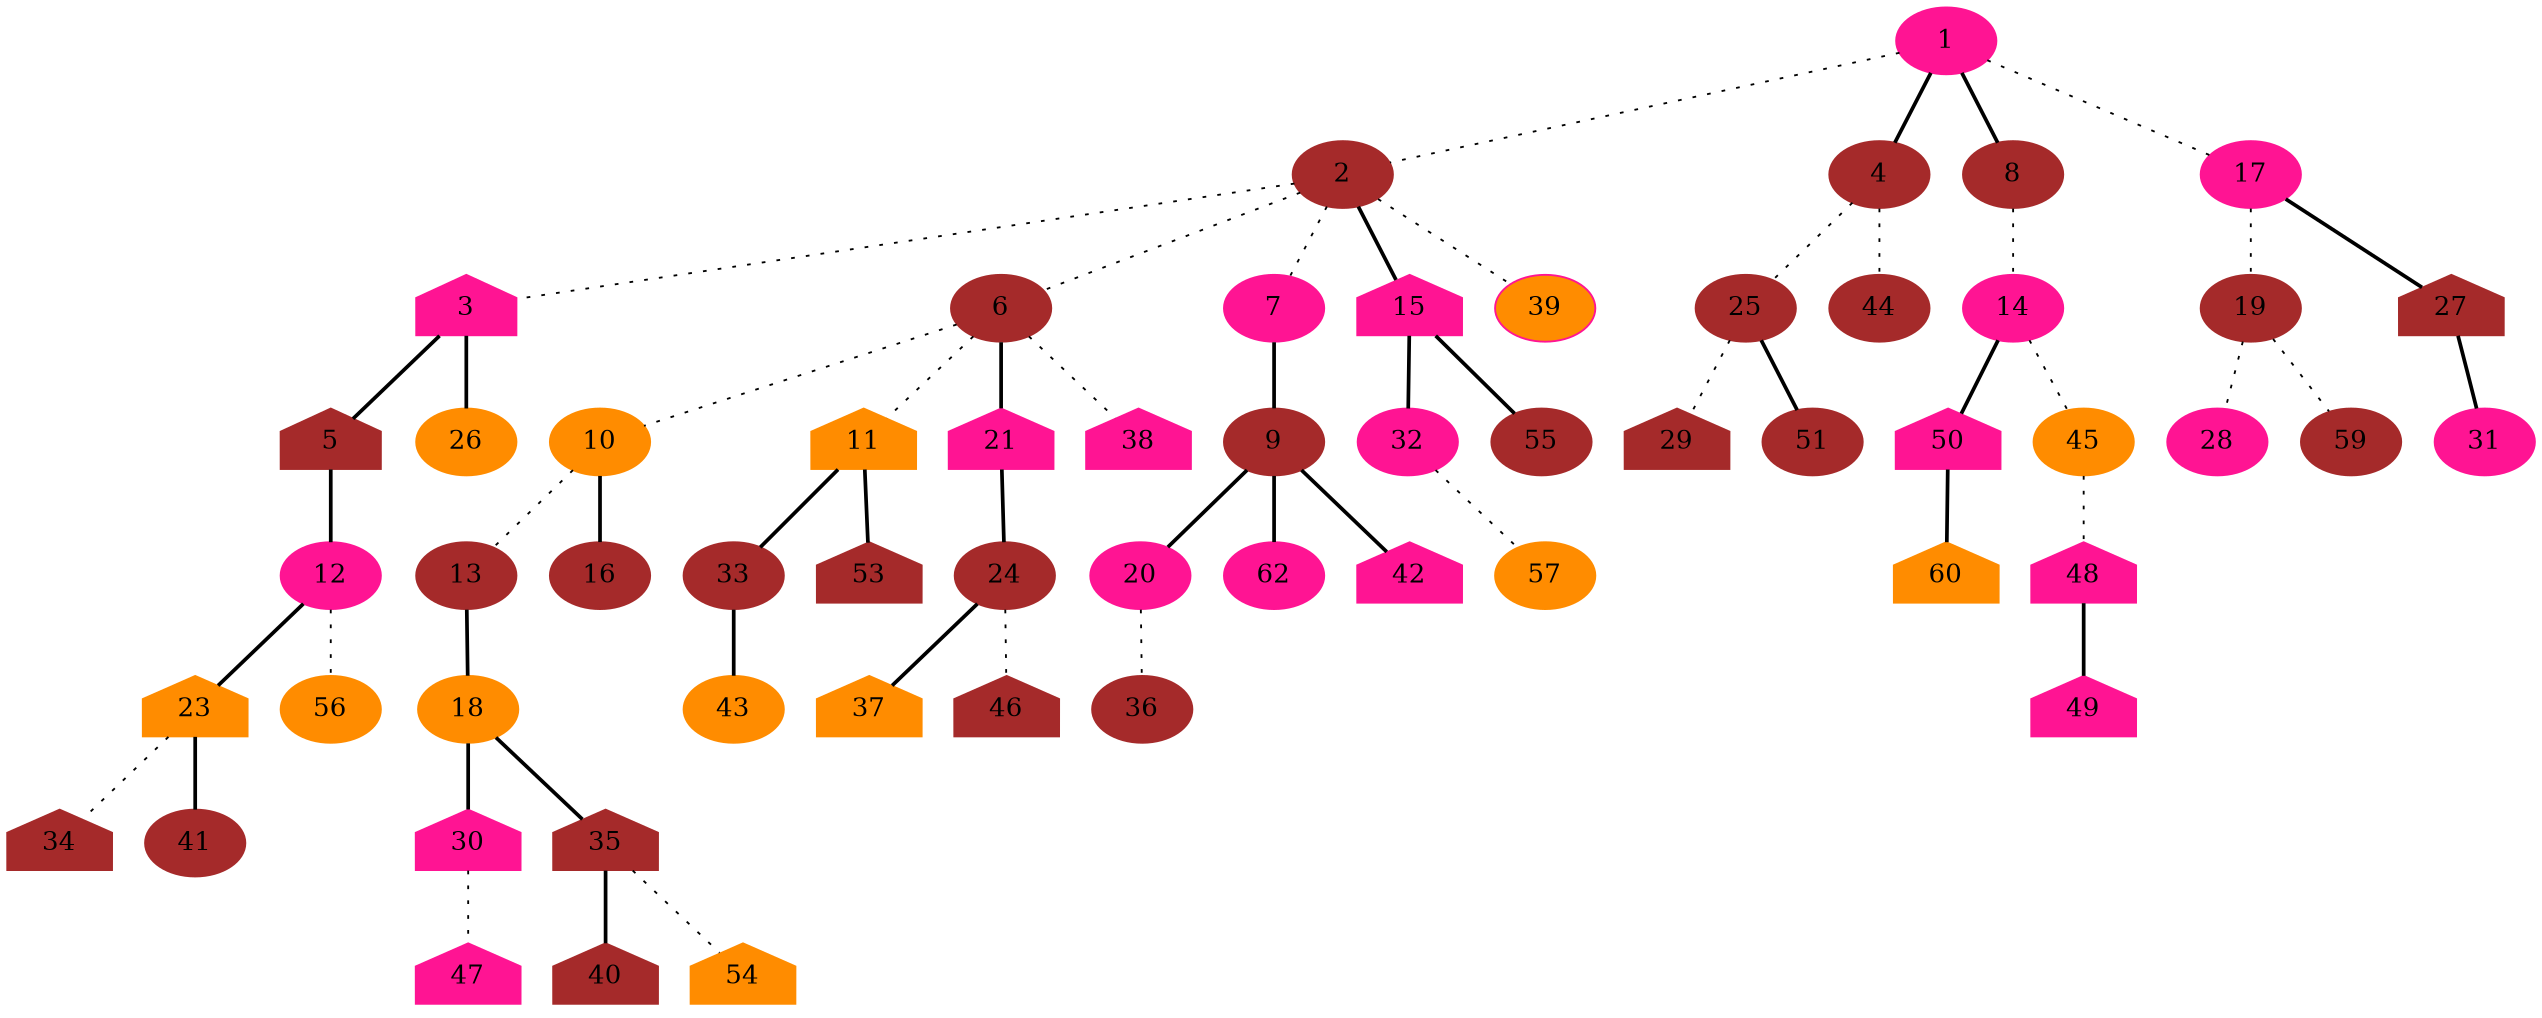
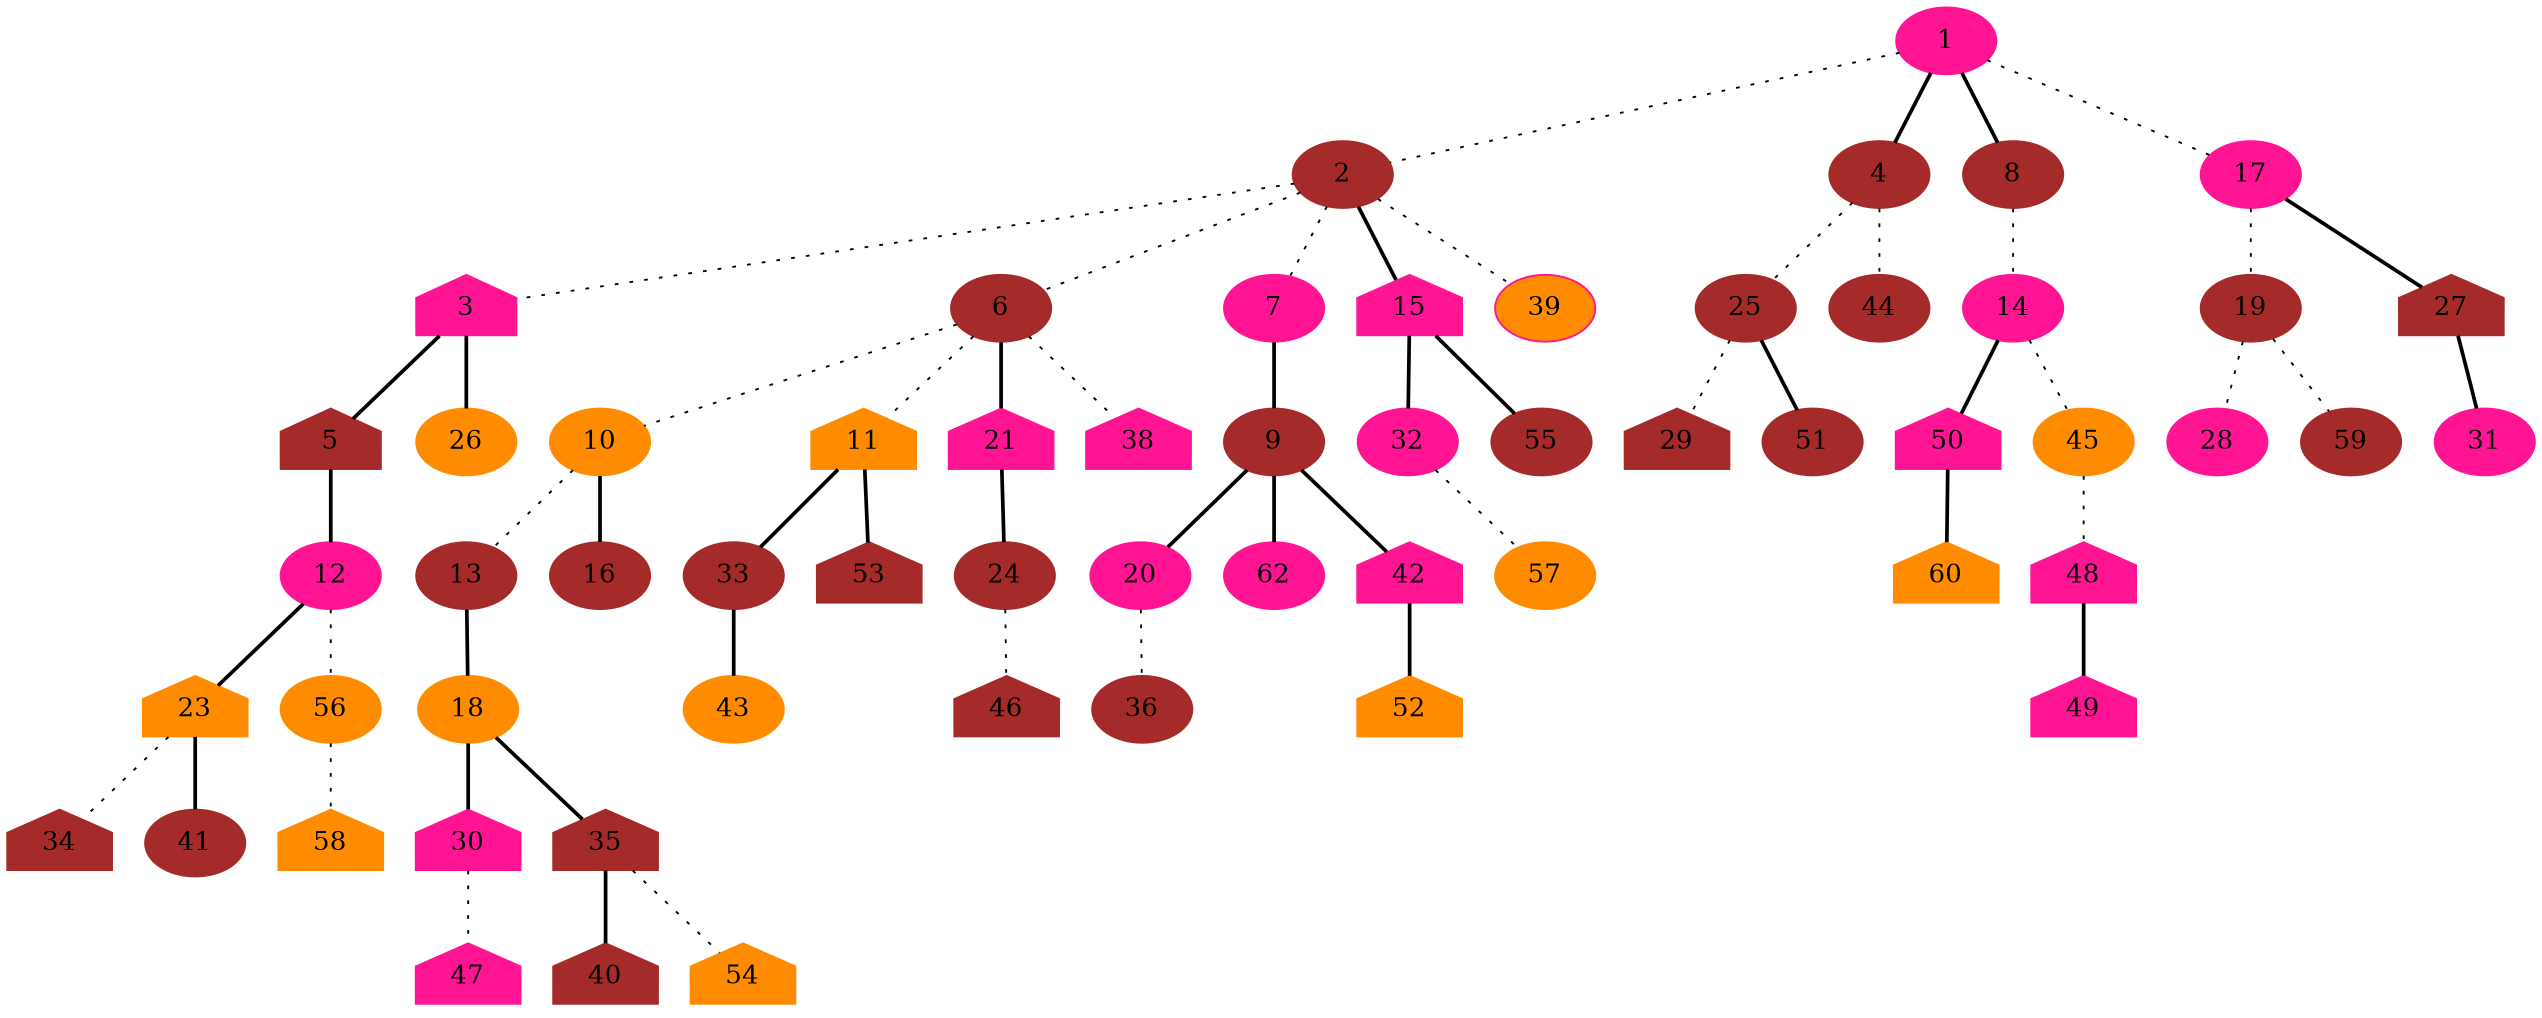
(869, 709) -> none
none -> (1410, 709)
none -> (331, 843)
